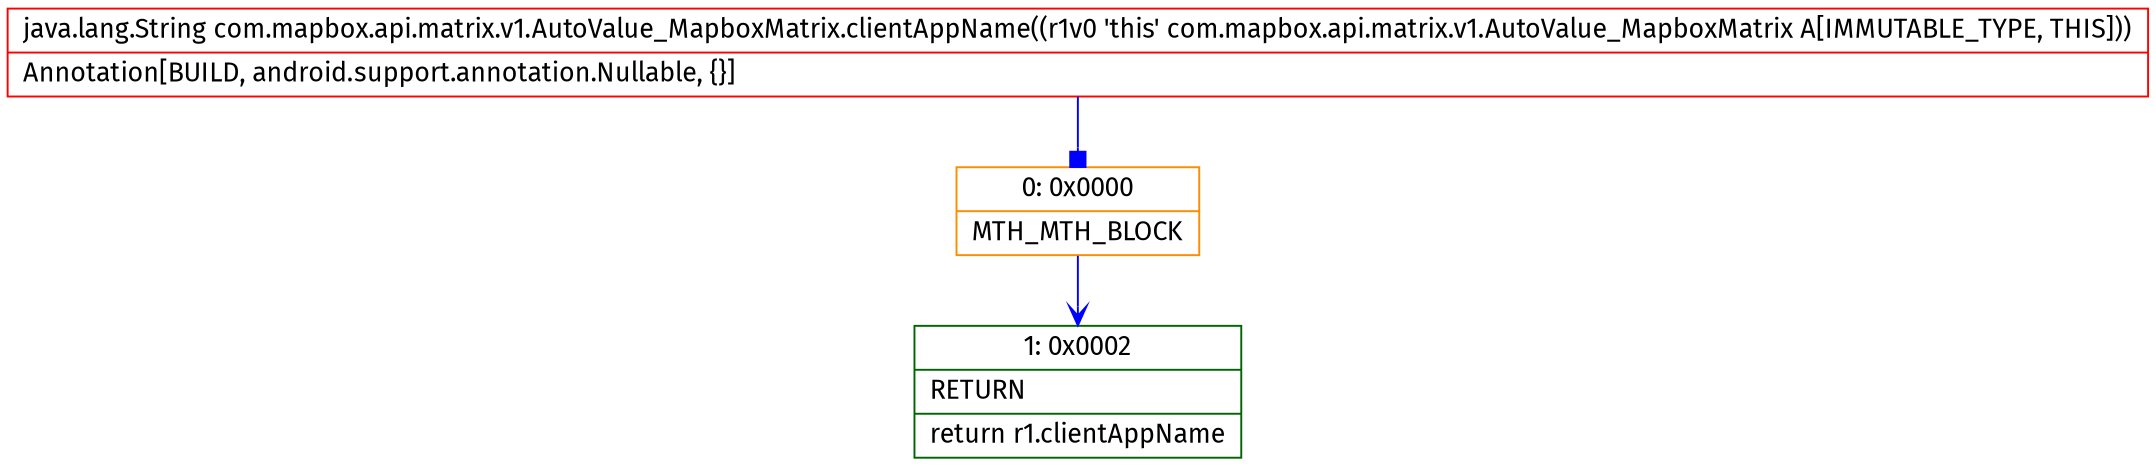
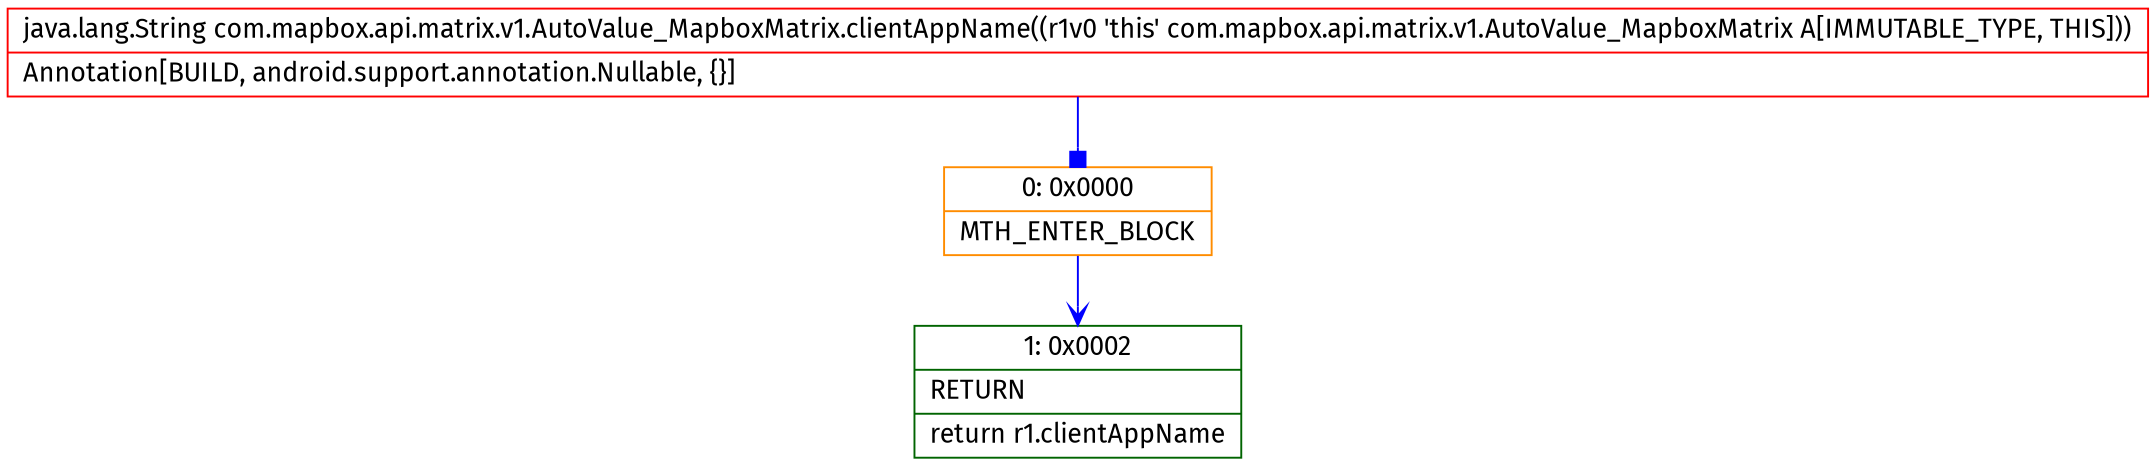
(1078, 232) -> (1078, 232)
